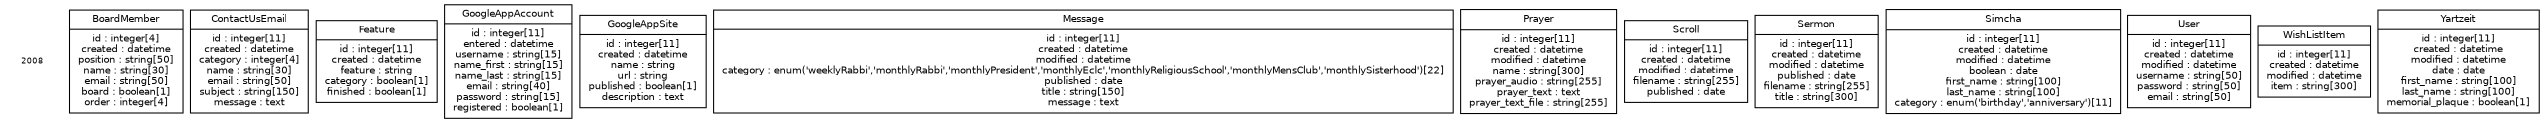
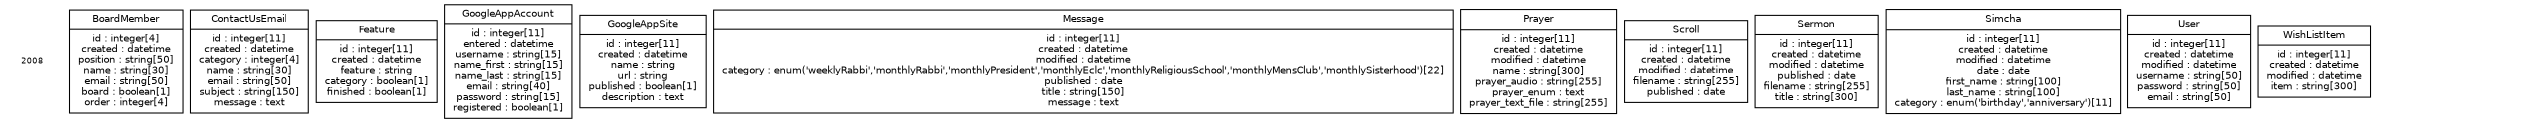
(2459, 62) -> none
(2003, 71) -> (2003, 71)
(1539, 92) -> (1539, 92)
